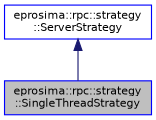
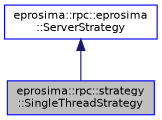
(78, 22) -> (81, 22)
